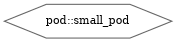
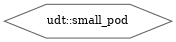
(88, 21) -> (88, 21)
